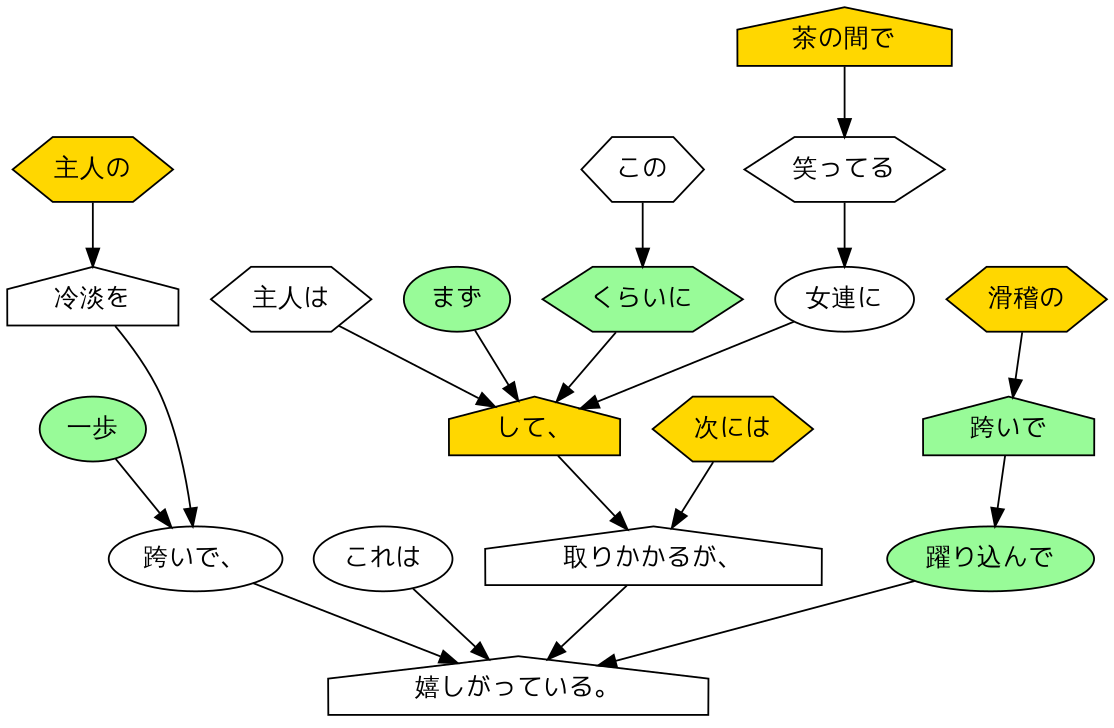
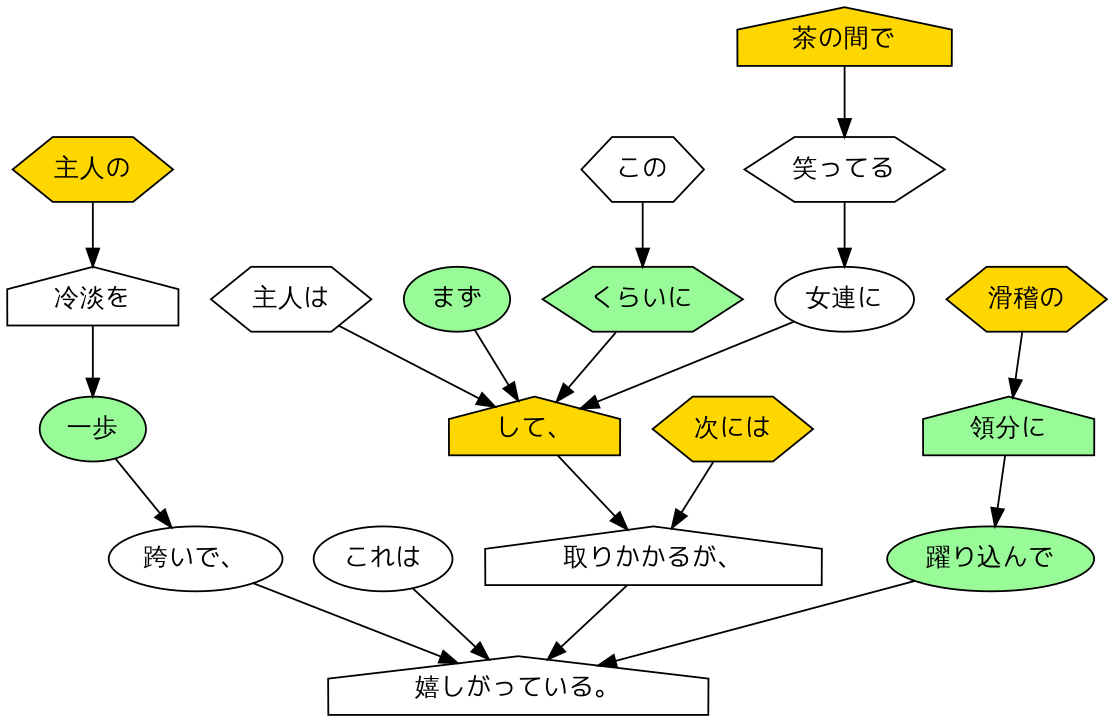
(167, 411) -> (93, 352)
(1009, 429) -> (1009, 429)
